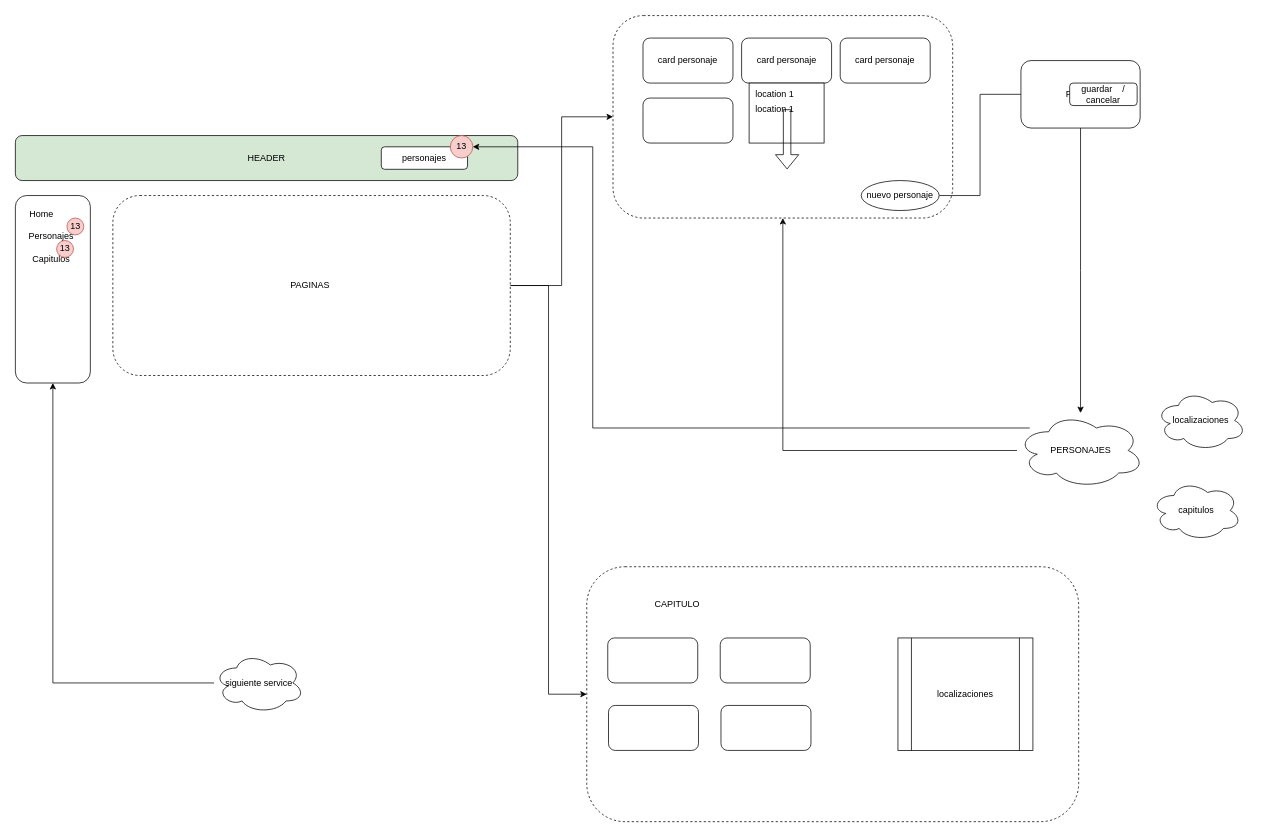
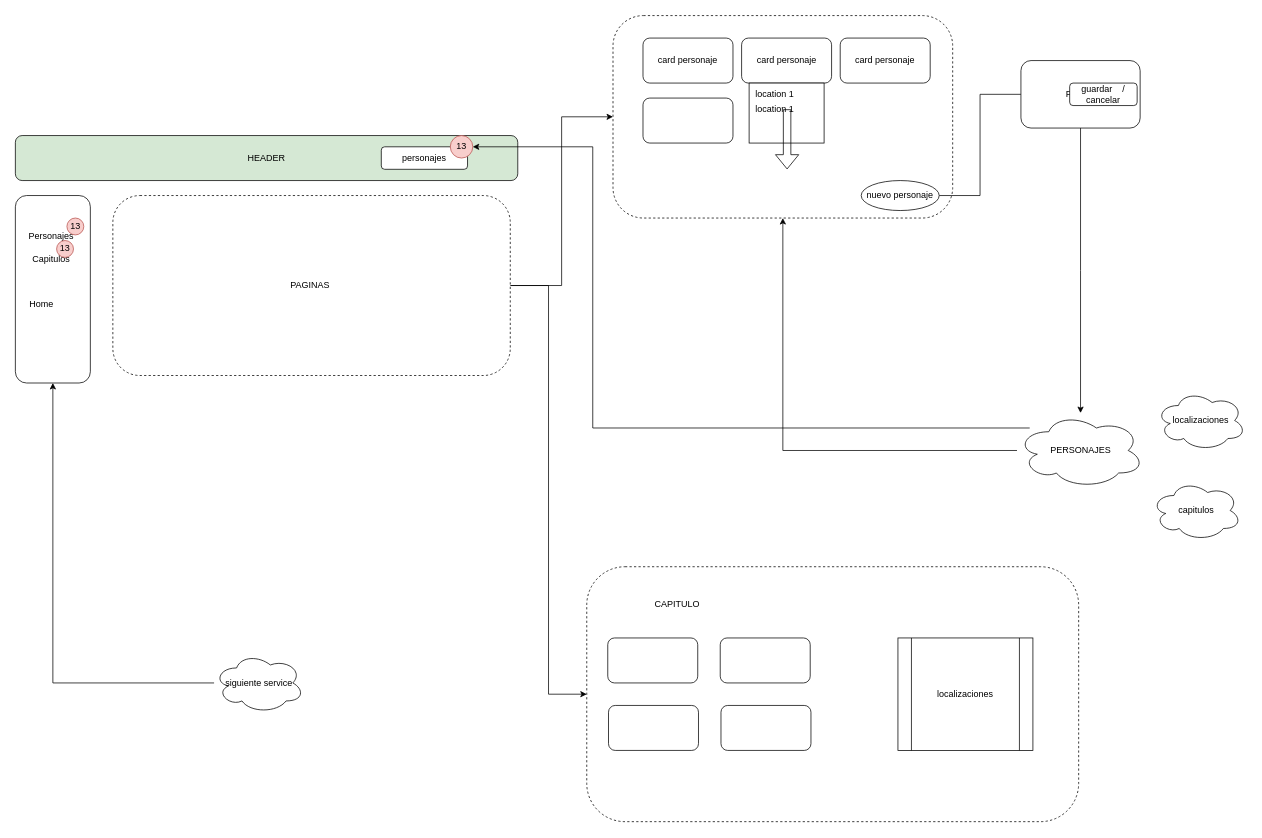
(42, 214) -> (42, 304)
